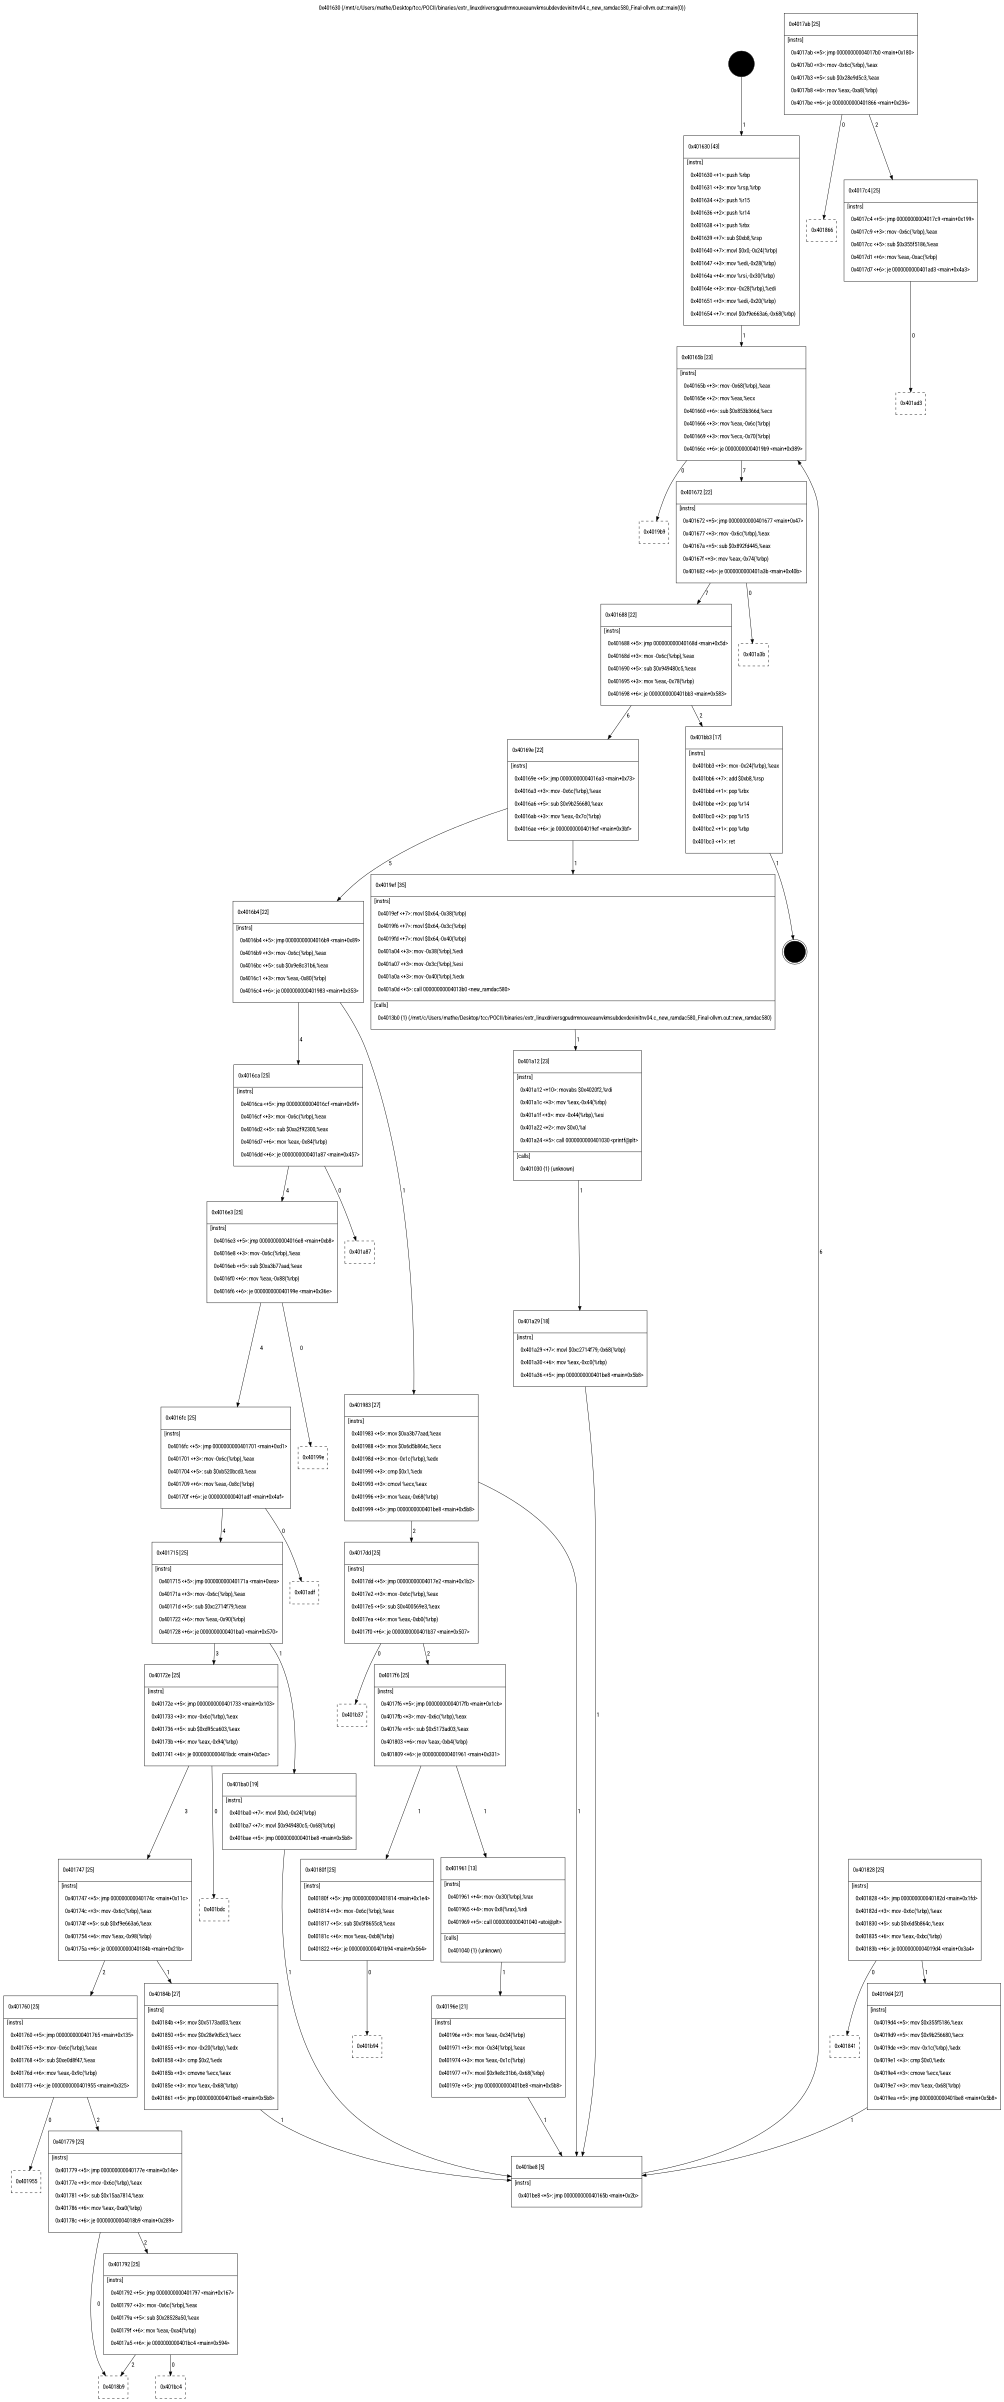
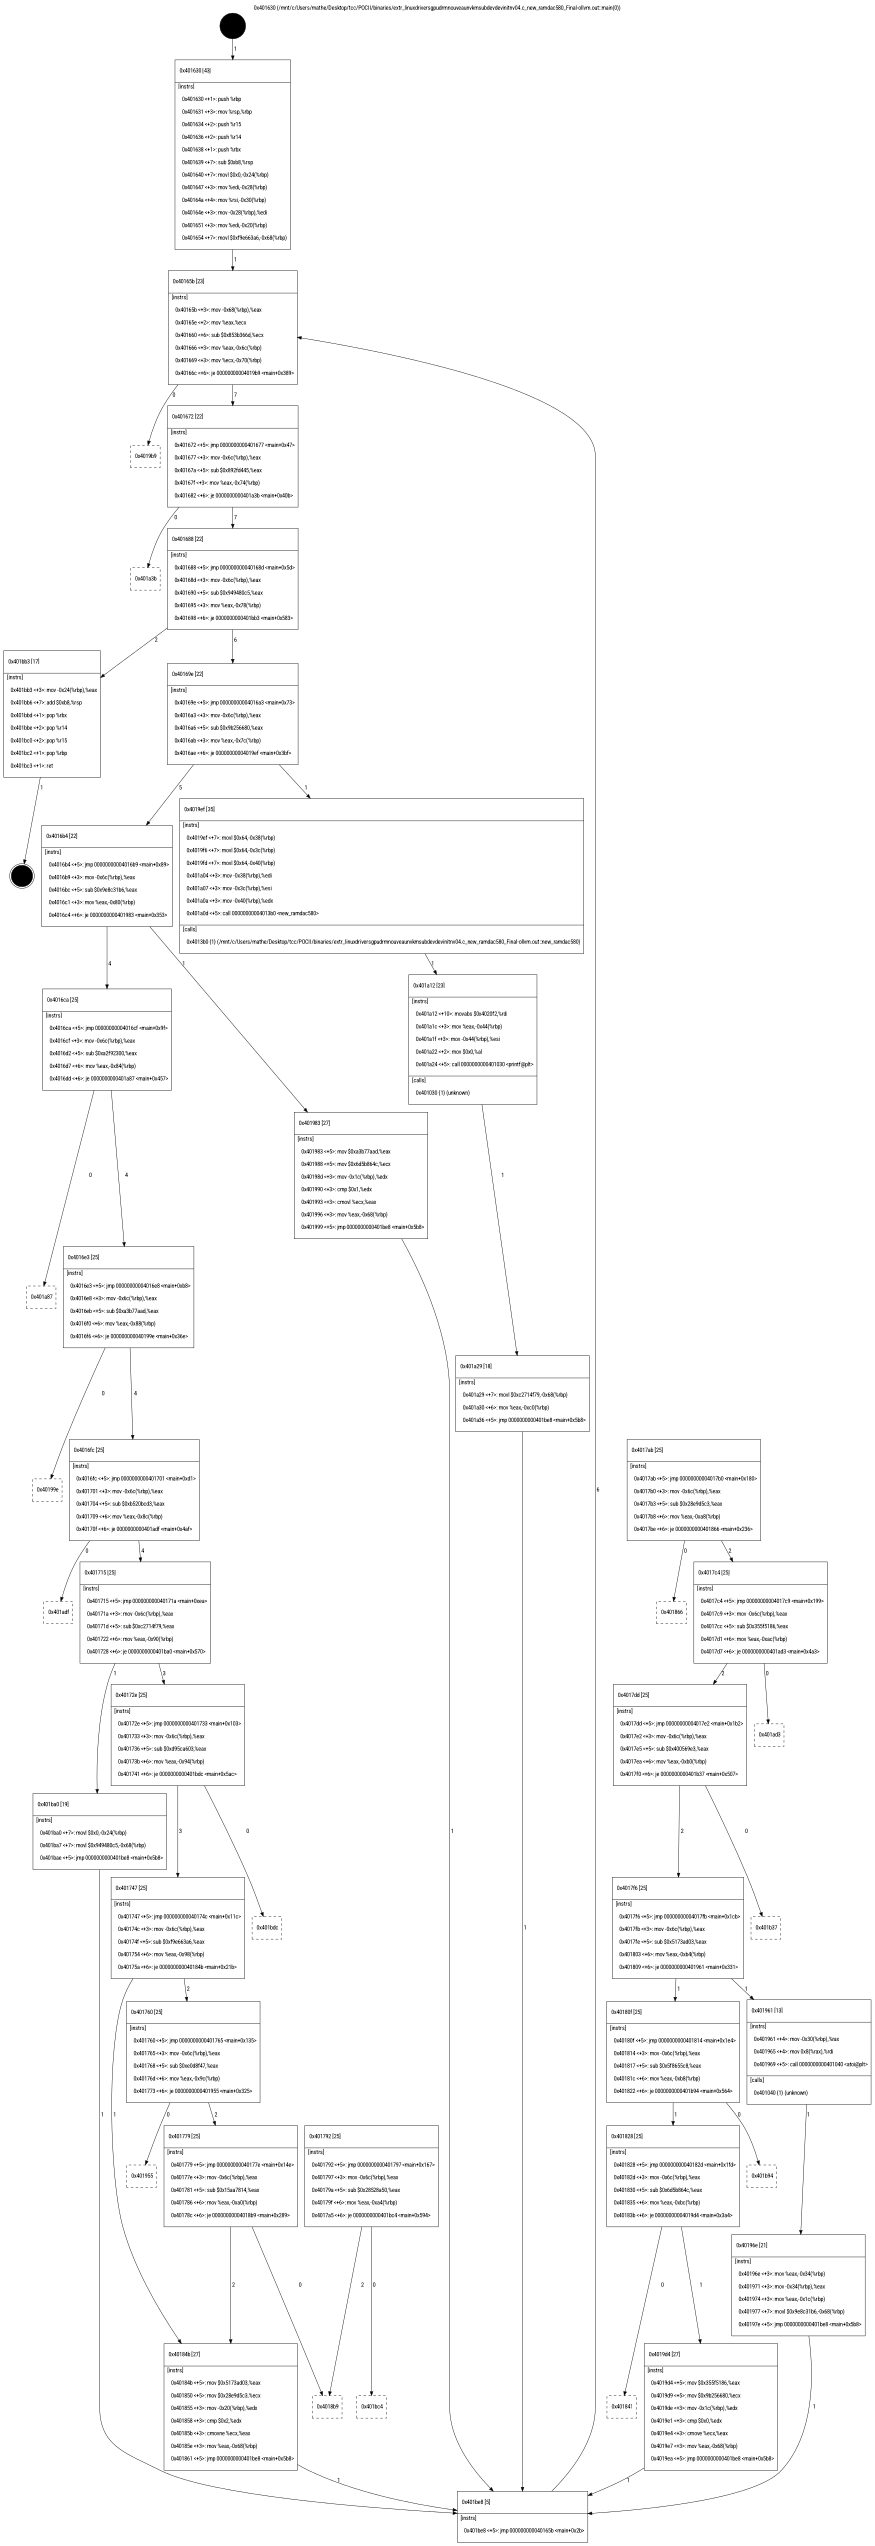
(411, 1529) -> (721, 1672)
none -> (673, 2112)
(142, 2241) -> (231, 2283)
